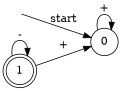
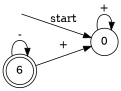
(20, 71) -> (20, 71)
